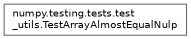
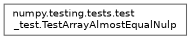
(95, 20) -> (95, 20)
